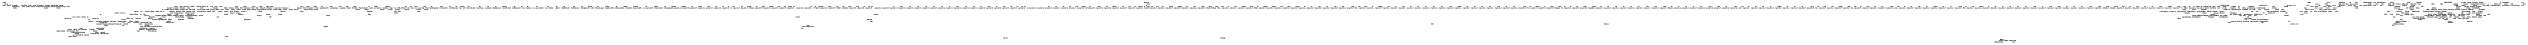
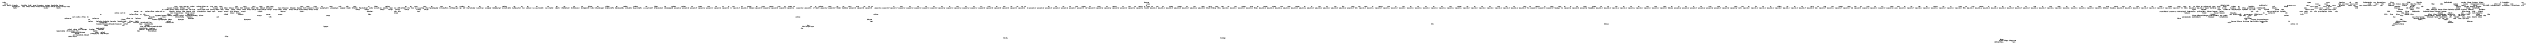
(701, 6) -> (675, 6)
none -> (293, 8)
(2190, 9) -> (2214, 10)
